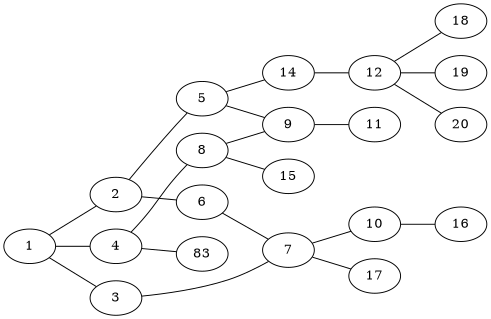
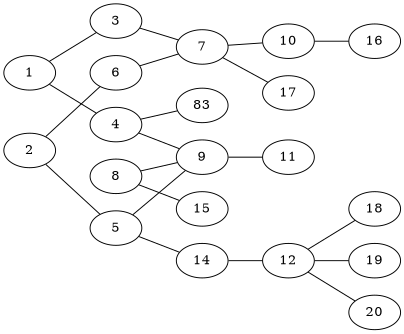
(154, 205) -> (159, 141)
(73, 220) -> none
